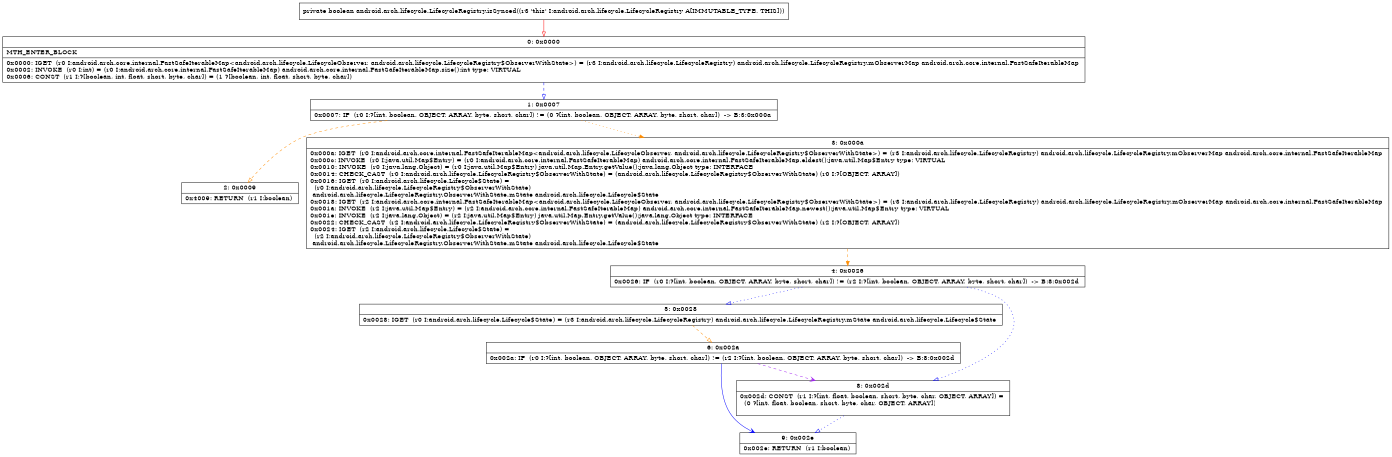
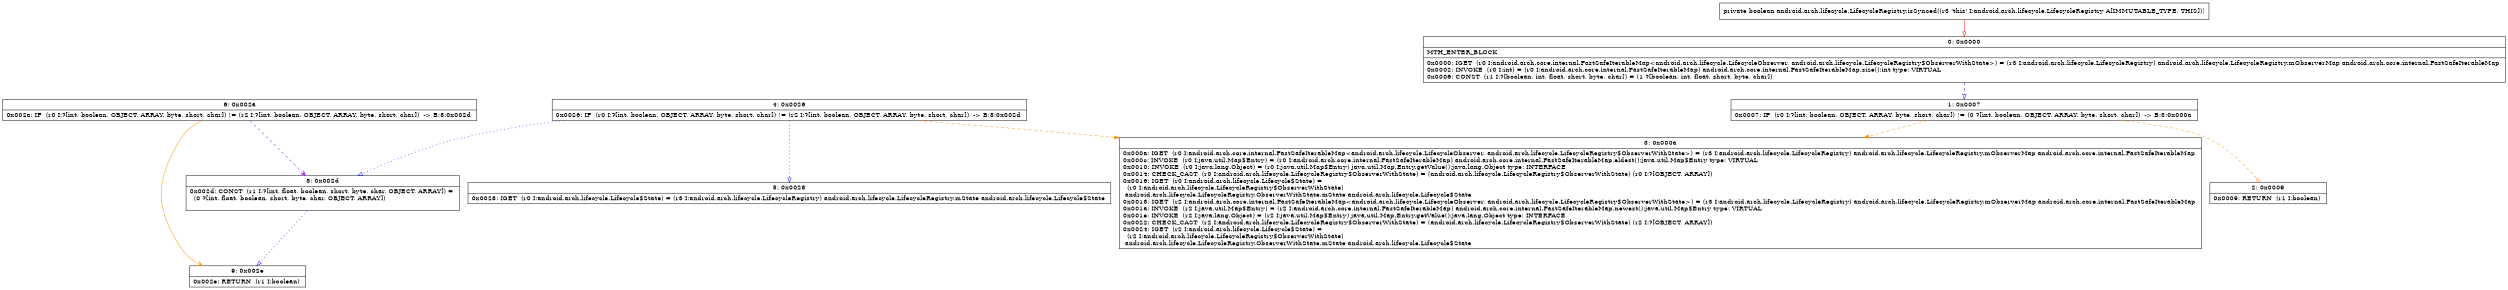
(611, 128) -> (1898, 128)
(240, 198) -> (2268, 198)
(848, 255) -> (1017, 129)
(700, 332) -> none
(725, 402) -> (162, 191)
